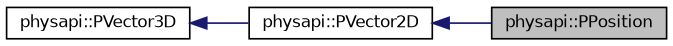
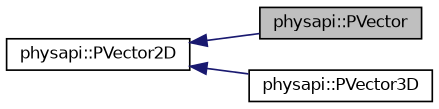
(228, 23) -> (228, 71)
(579, 23) -> (341, 23)
